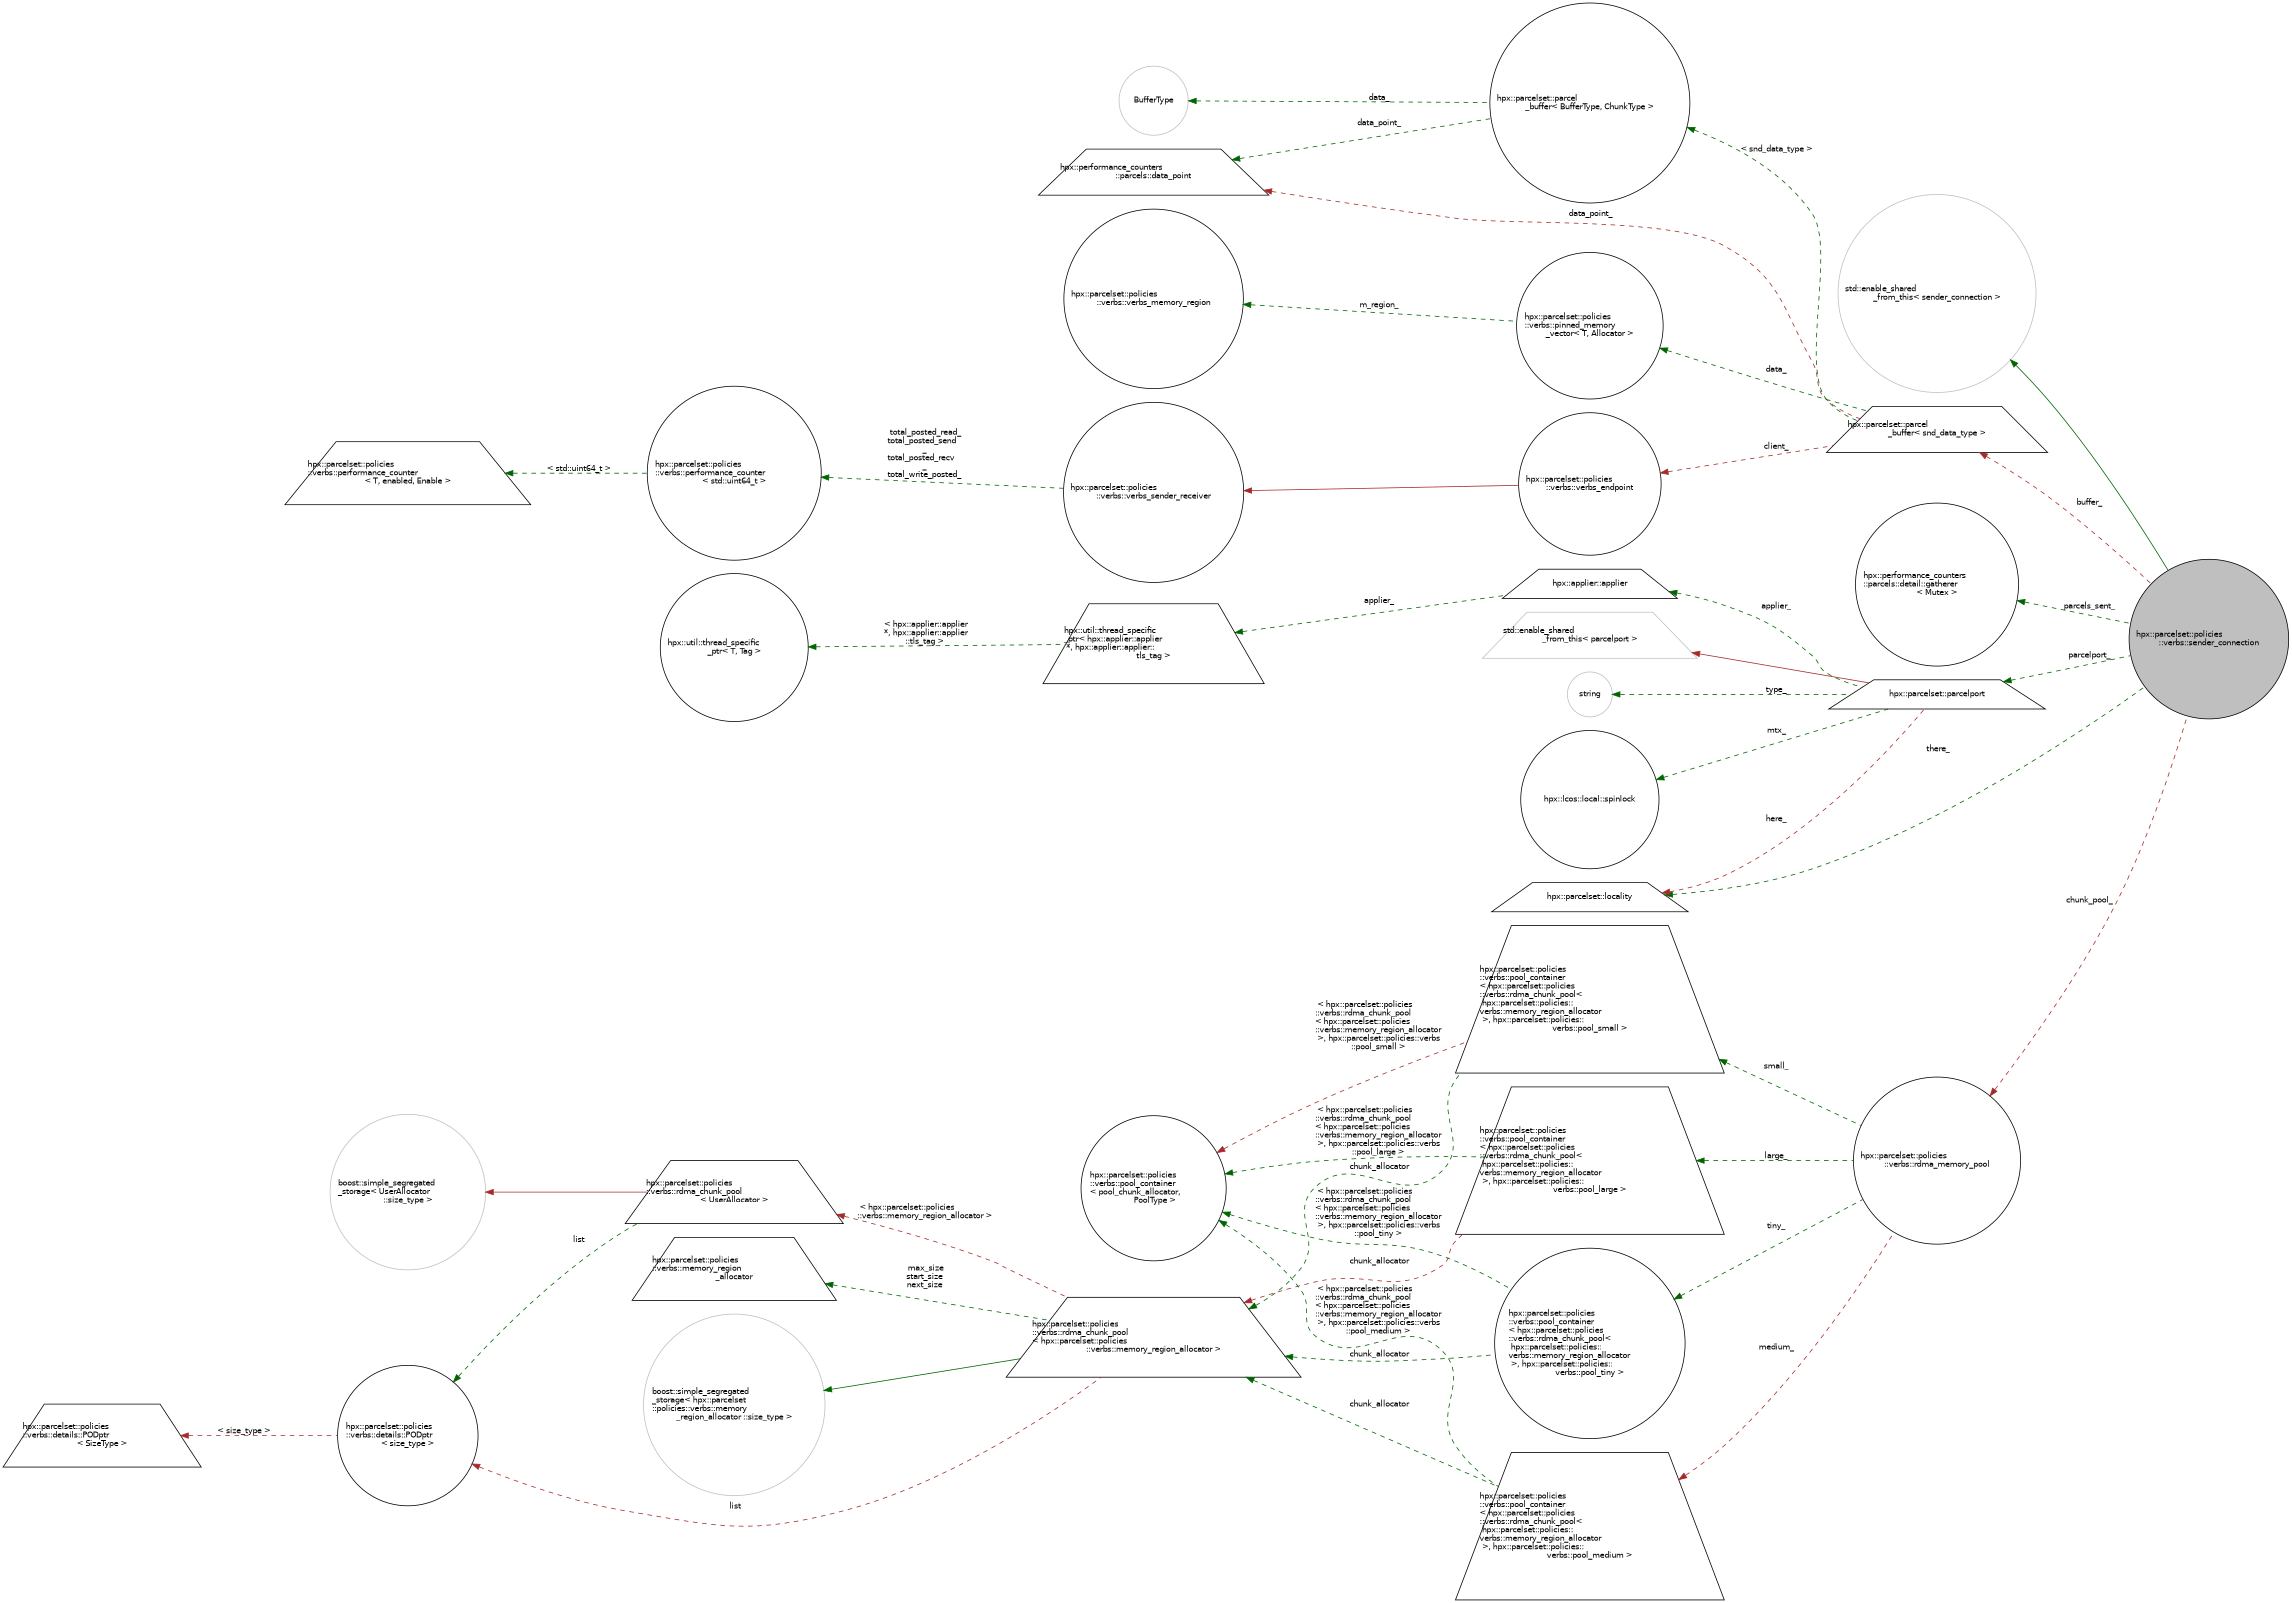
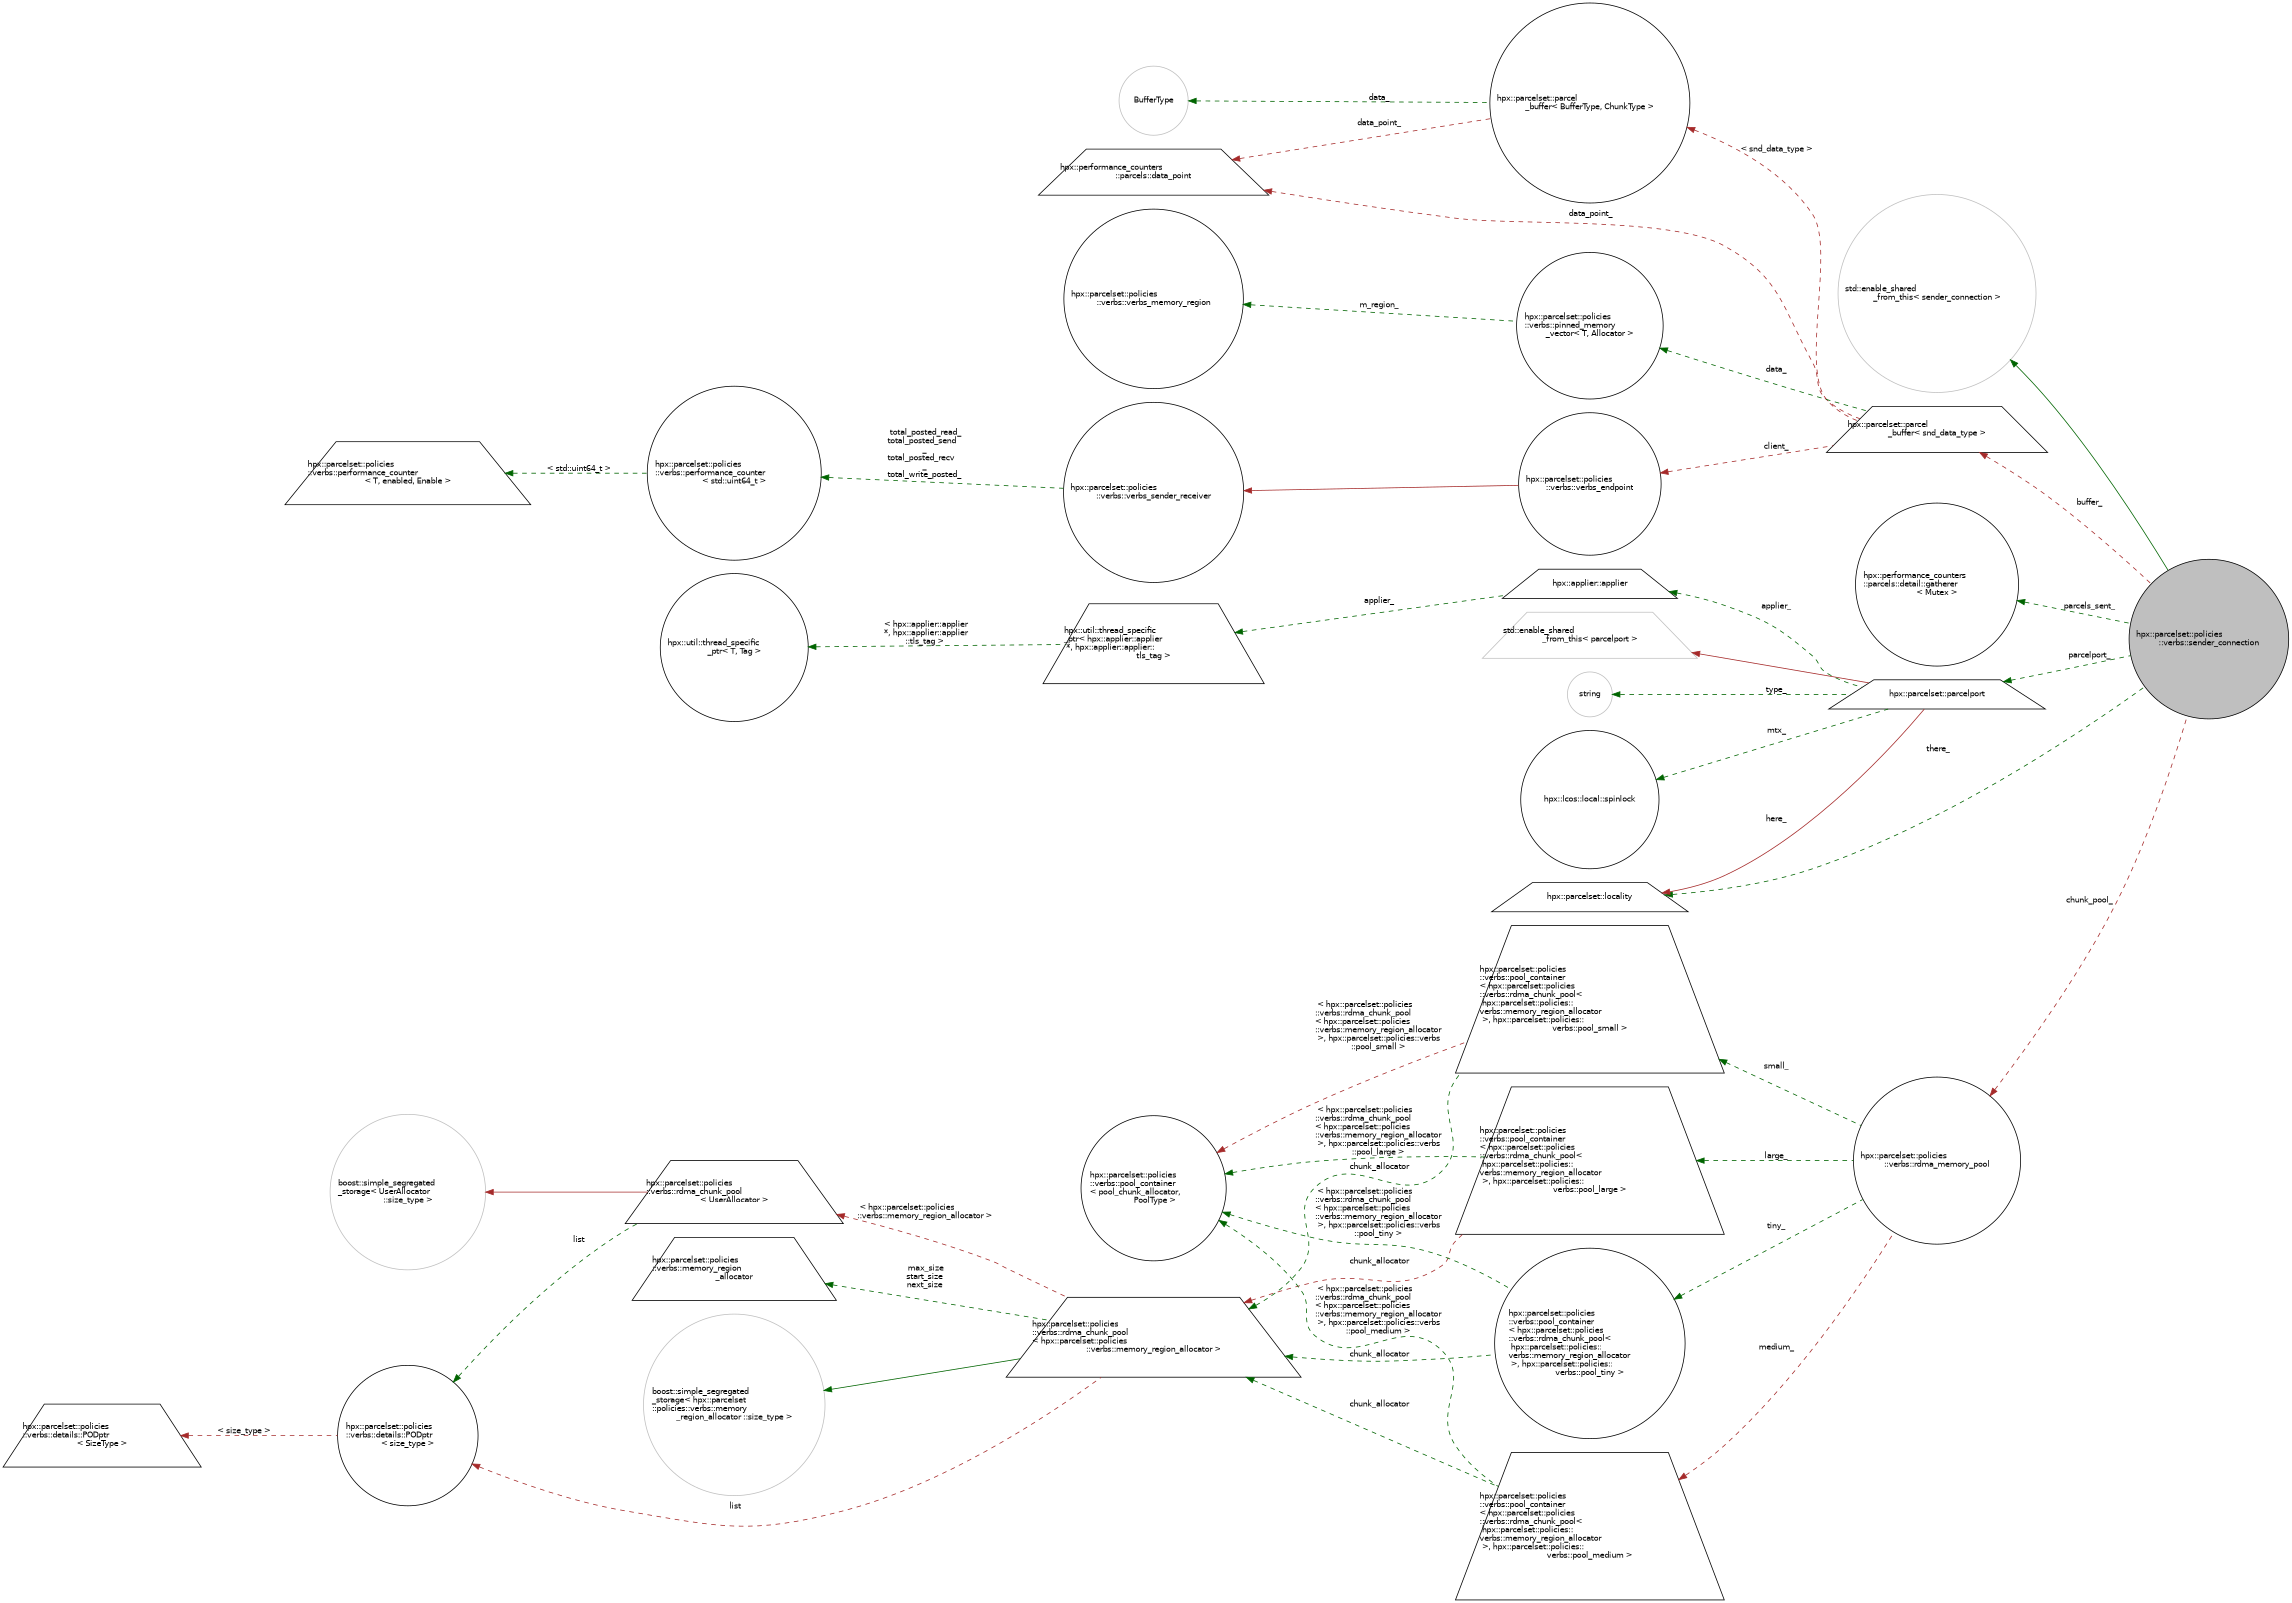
(1365, 139) -> (1365, 139)
(1821, 253) -> (1821, 253)
(1810, 821) -> (1810, 821)
